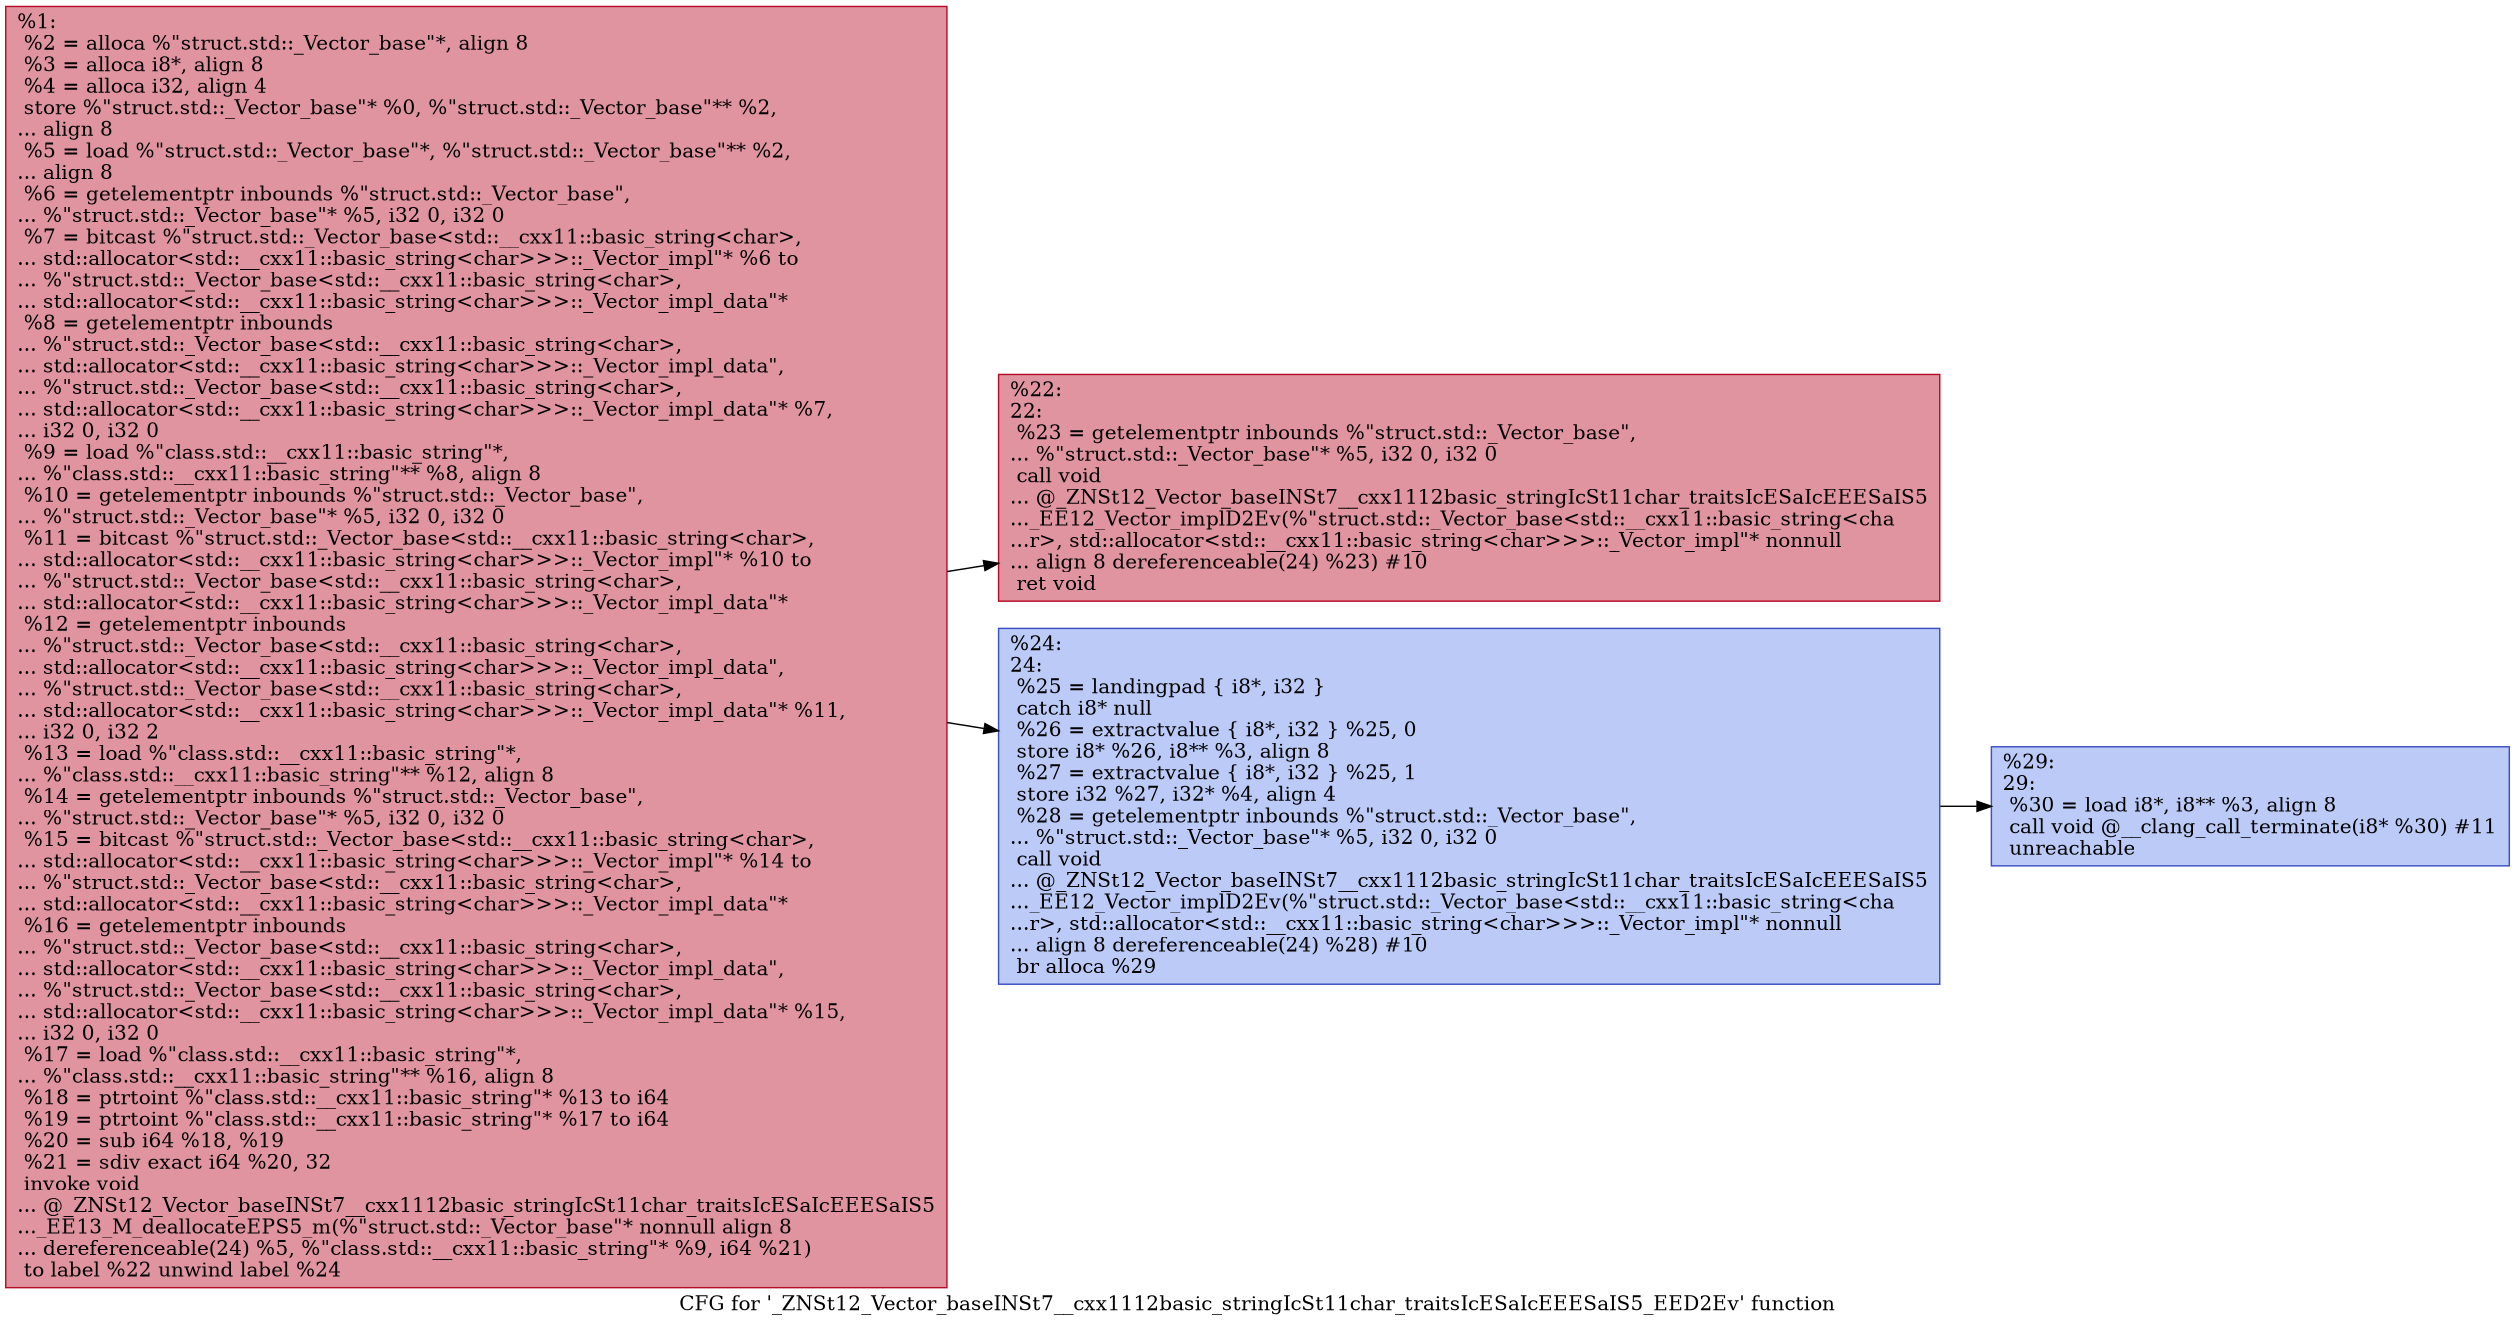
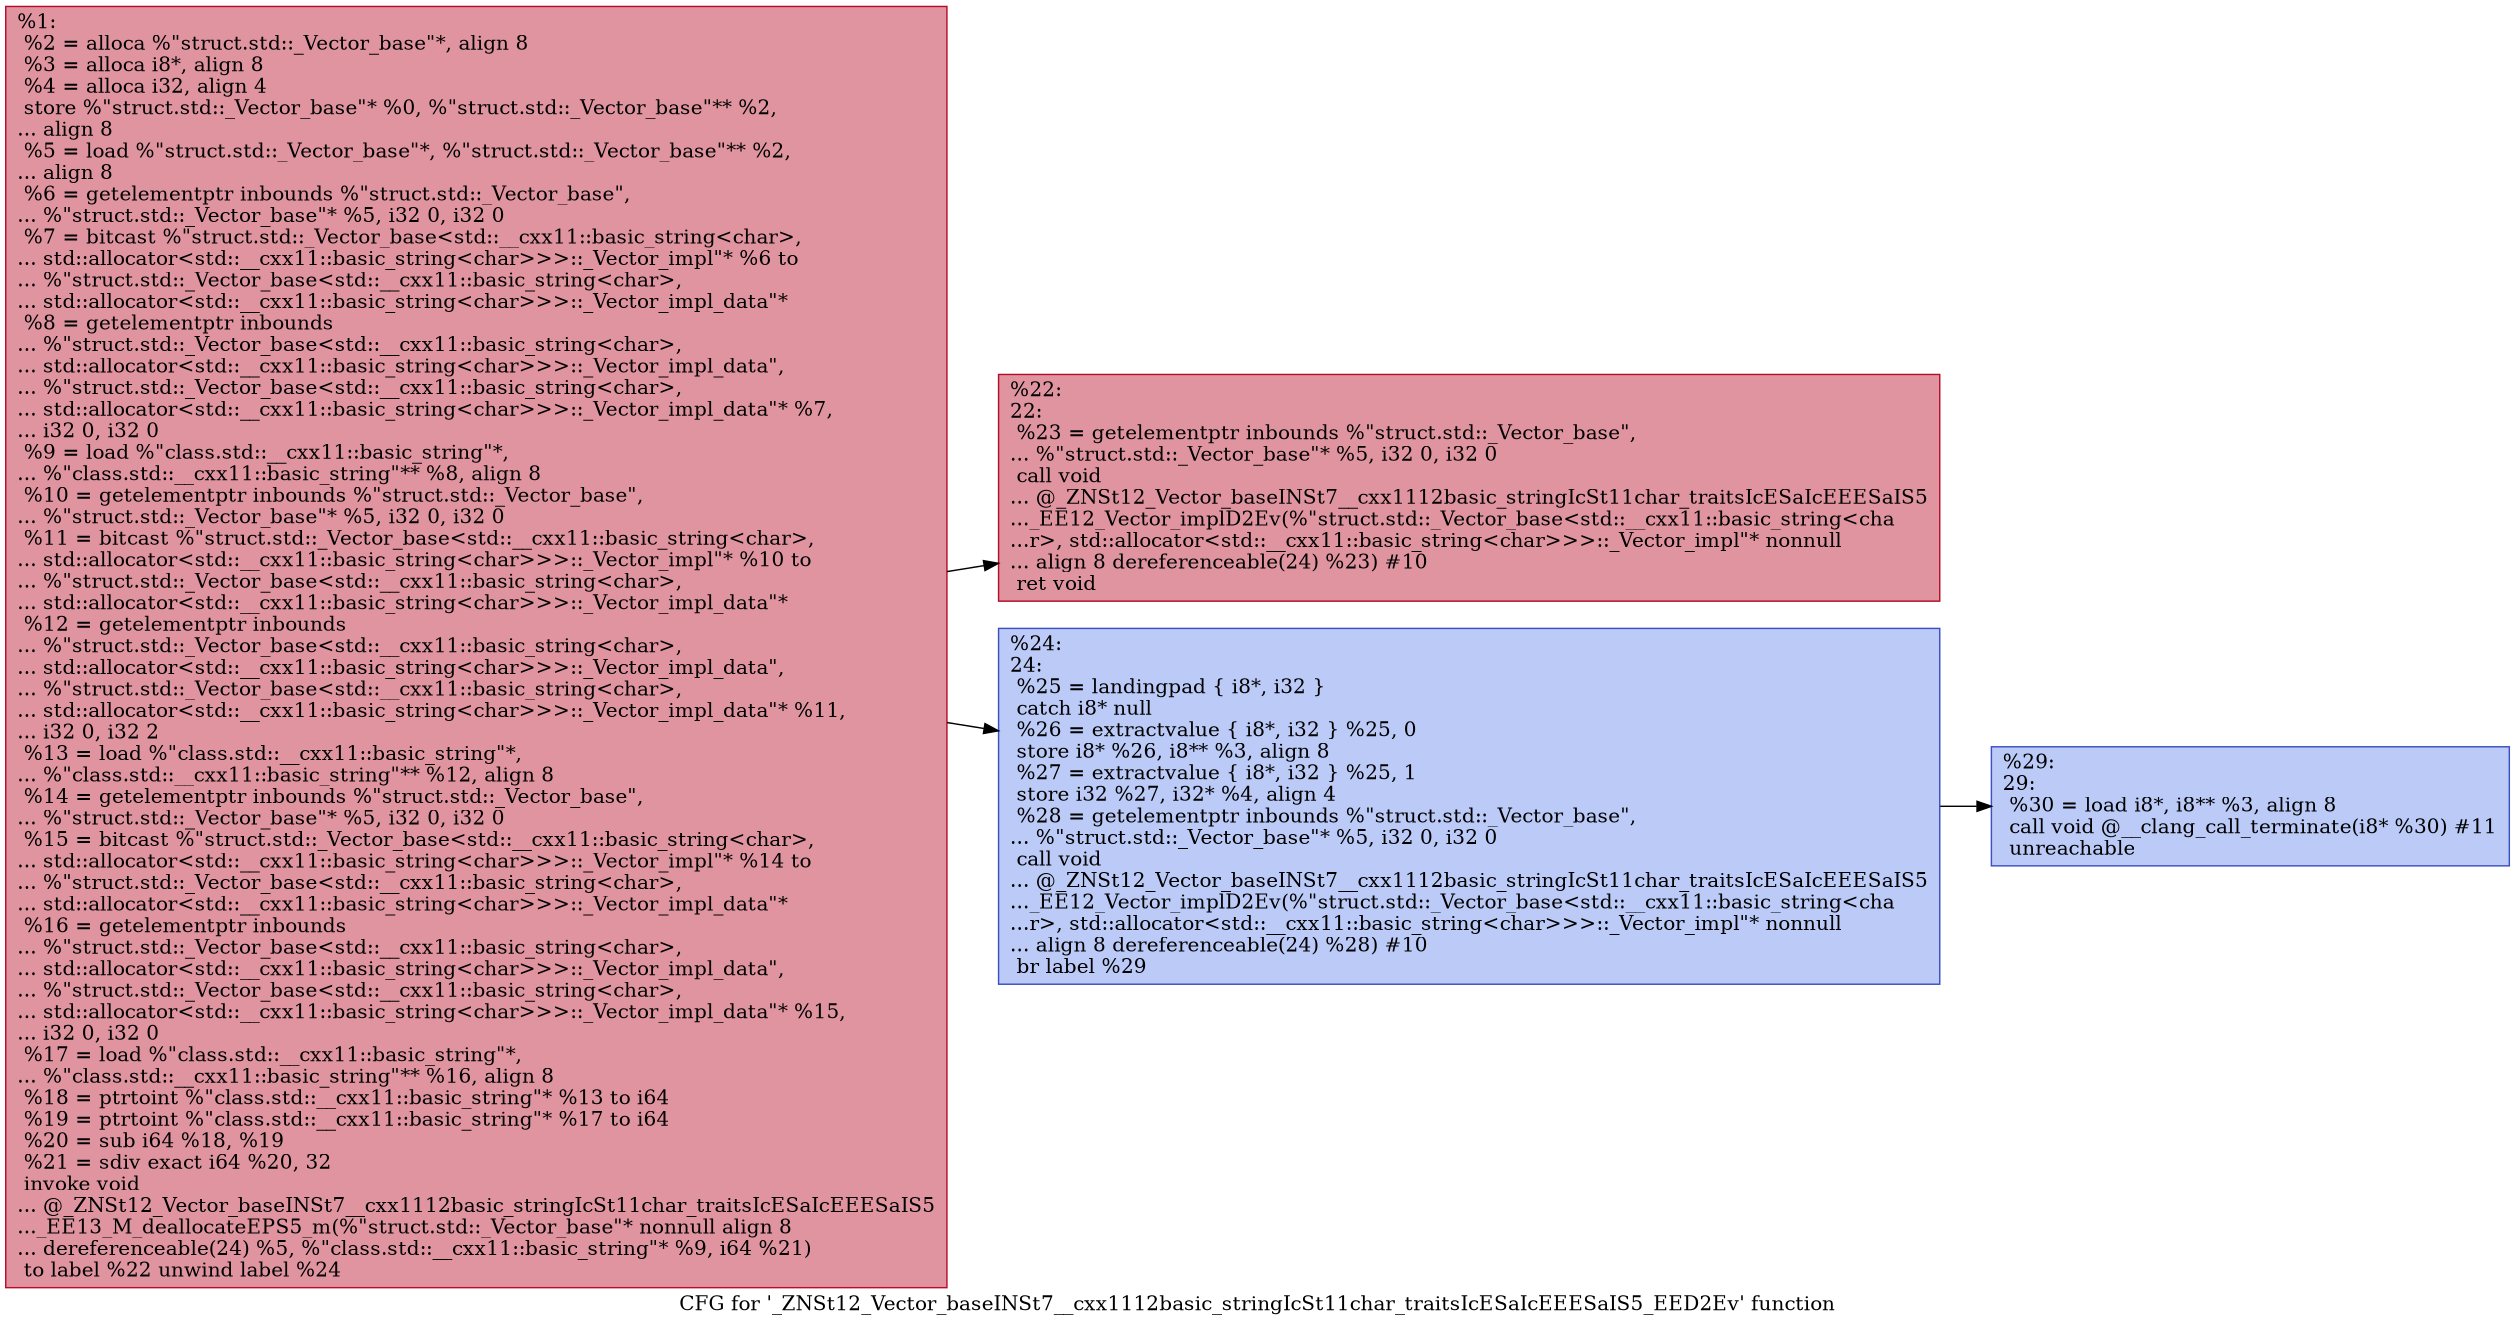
(1084, 967) -> (1079, 967)
